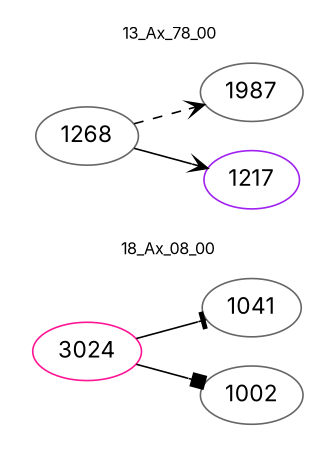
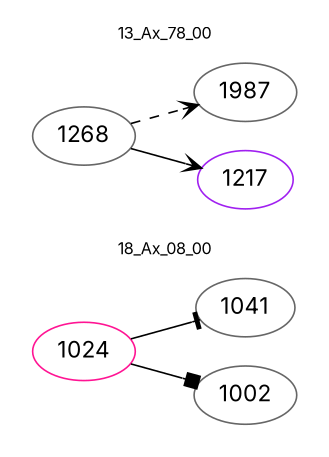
(87, 351) -> (84, 351)
